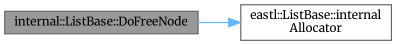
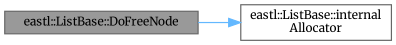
(101, 23) -> (101, 23)
